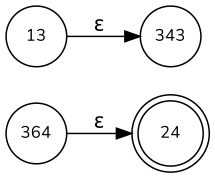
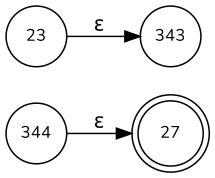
(36, 36) -> (36, 36)
(36, 133) -> (36, 133)
(171, 133) -> (171, 133)
